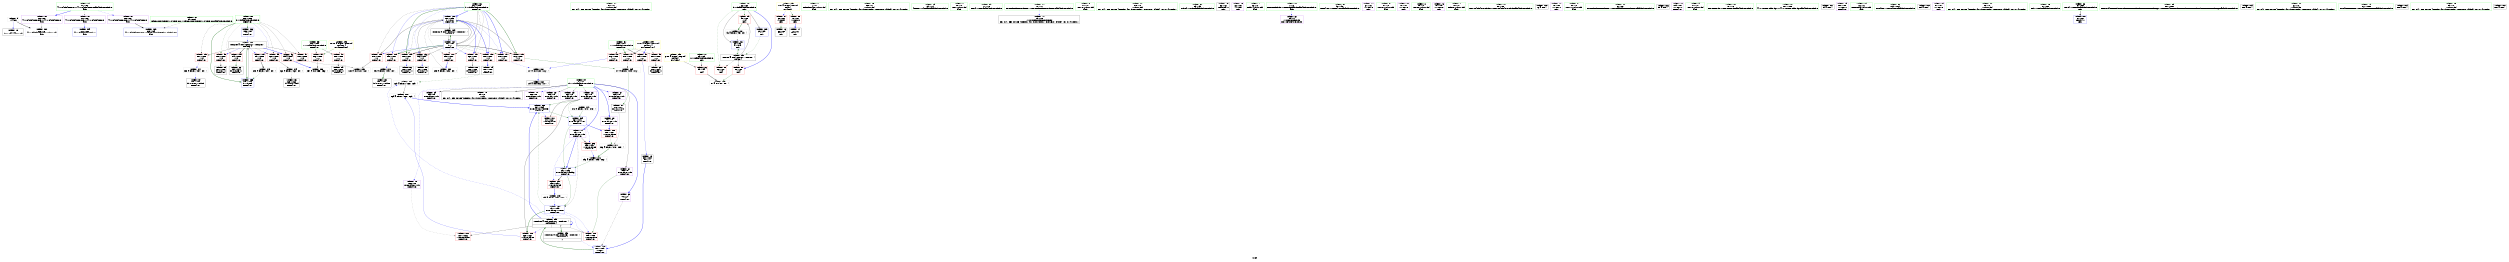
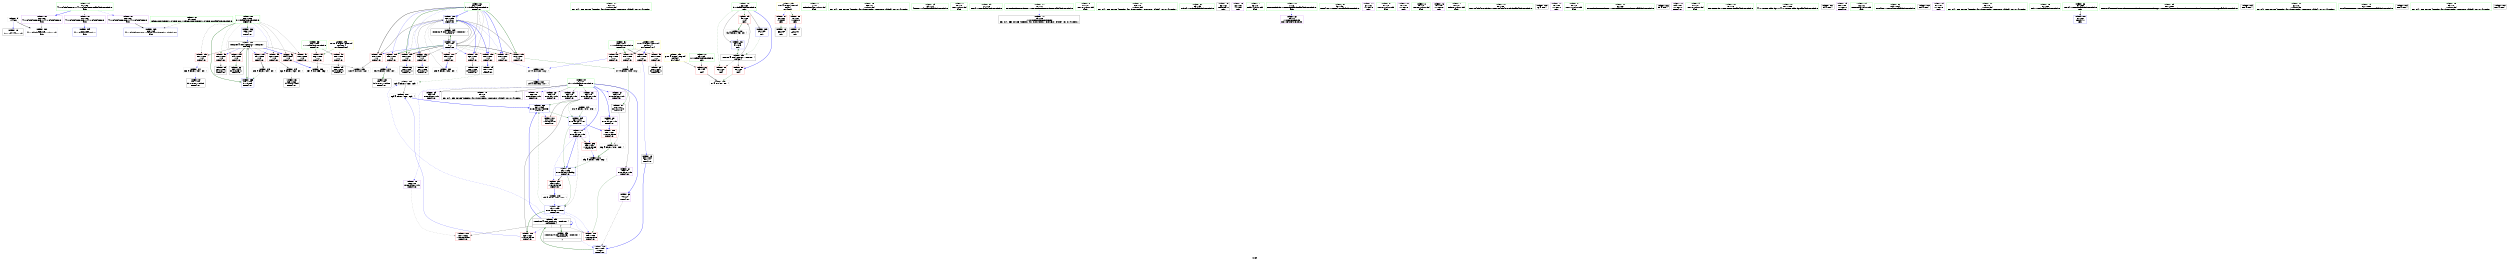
(411, 13) -> (411, 13)
